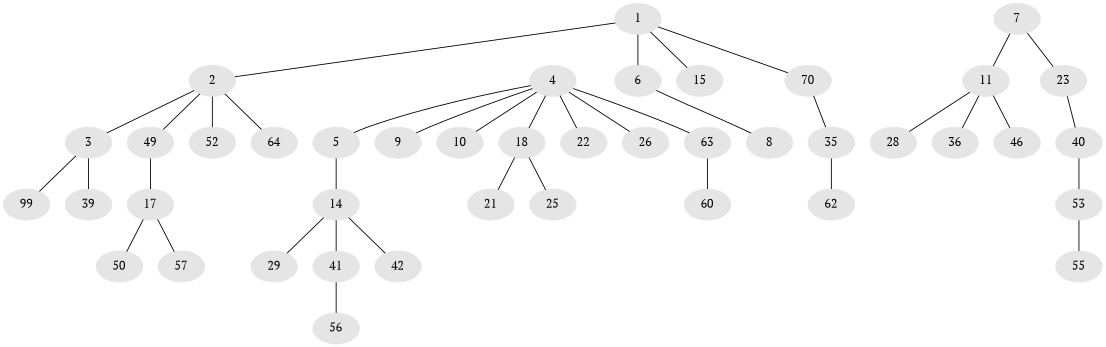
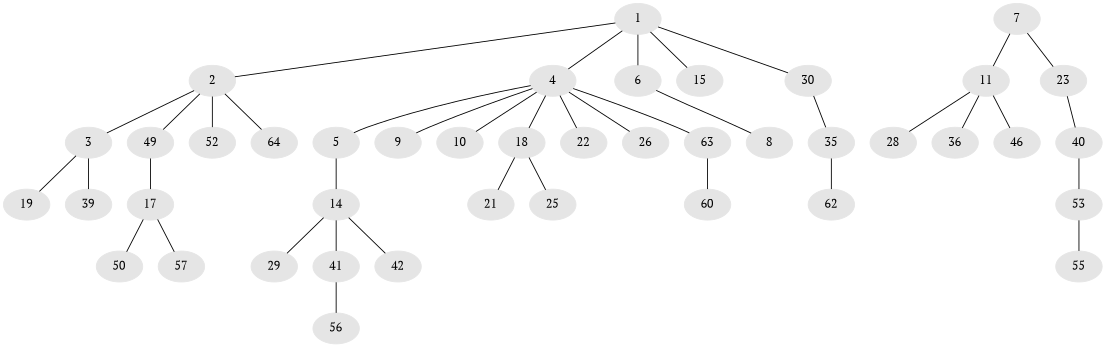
none -> (595, 50)
(808, 81) -> (808, 81)
(27, 205) -> (27, 205)
